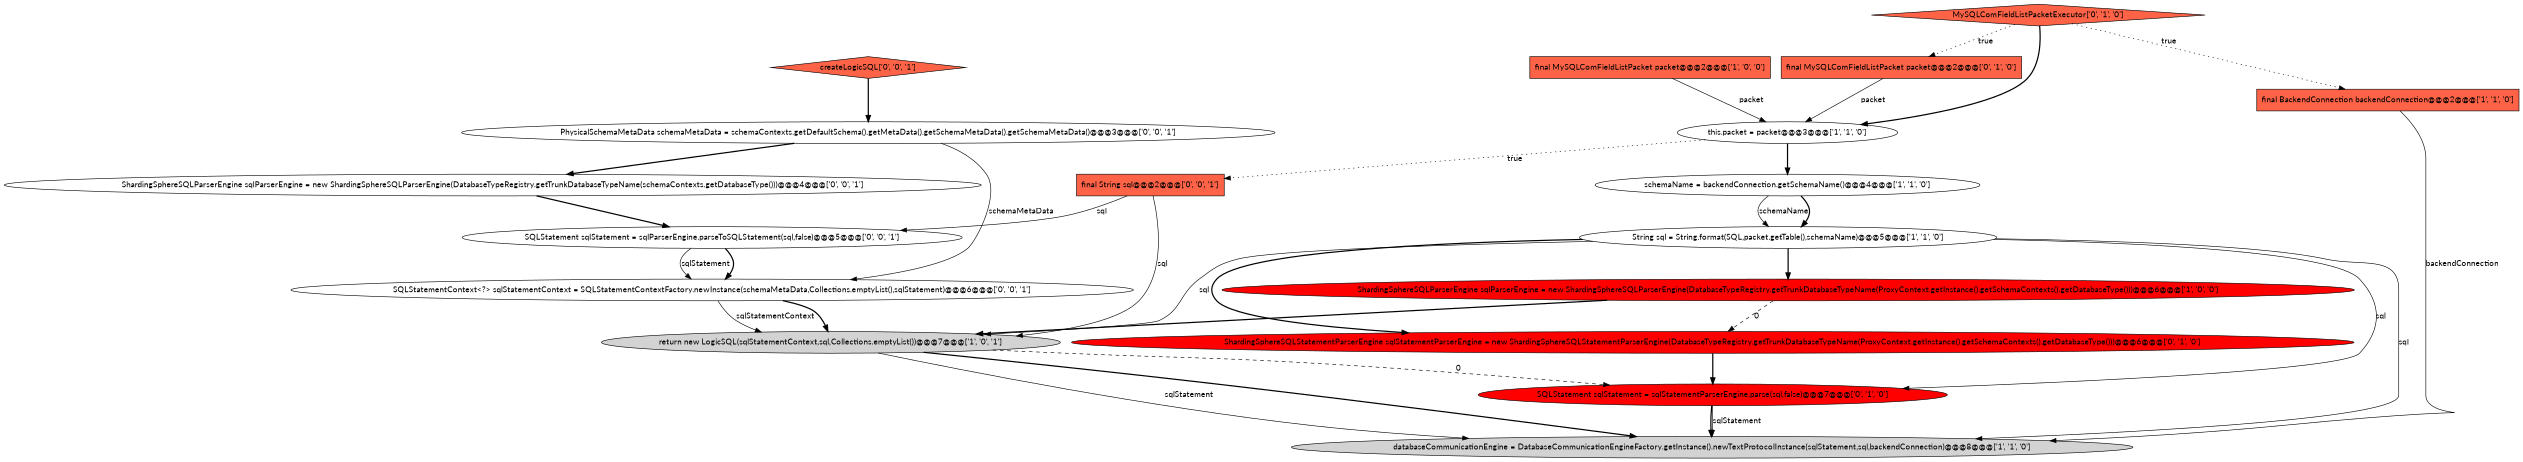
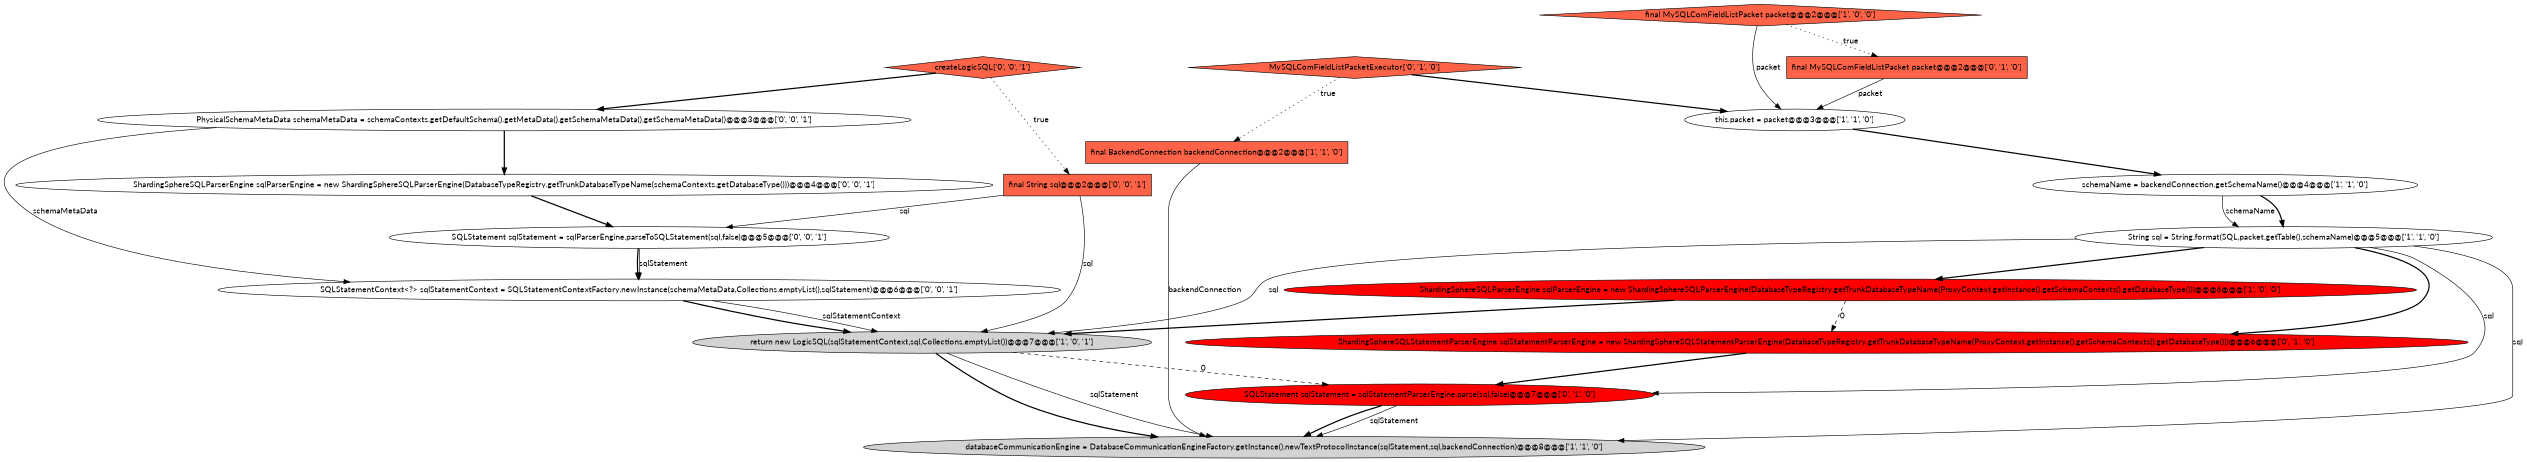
(1975, 39) -> (1829, 40)
(1650, 68) -> (1760, 15)
(1468, 159) -> (1028, 124)
